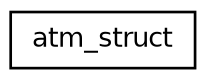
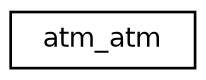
(103, 40) -> (103, 40)
